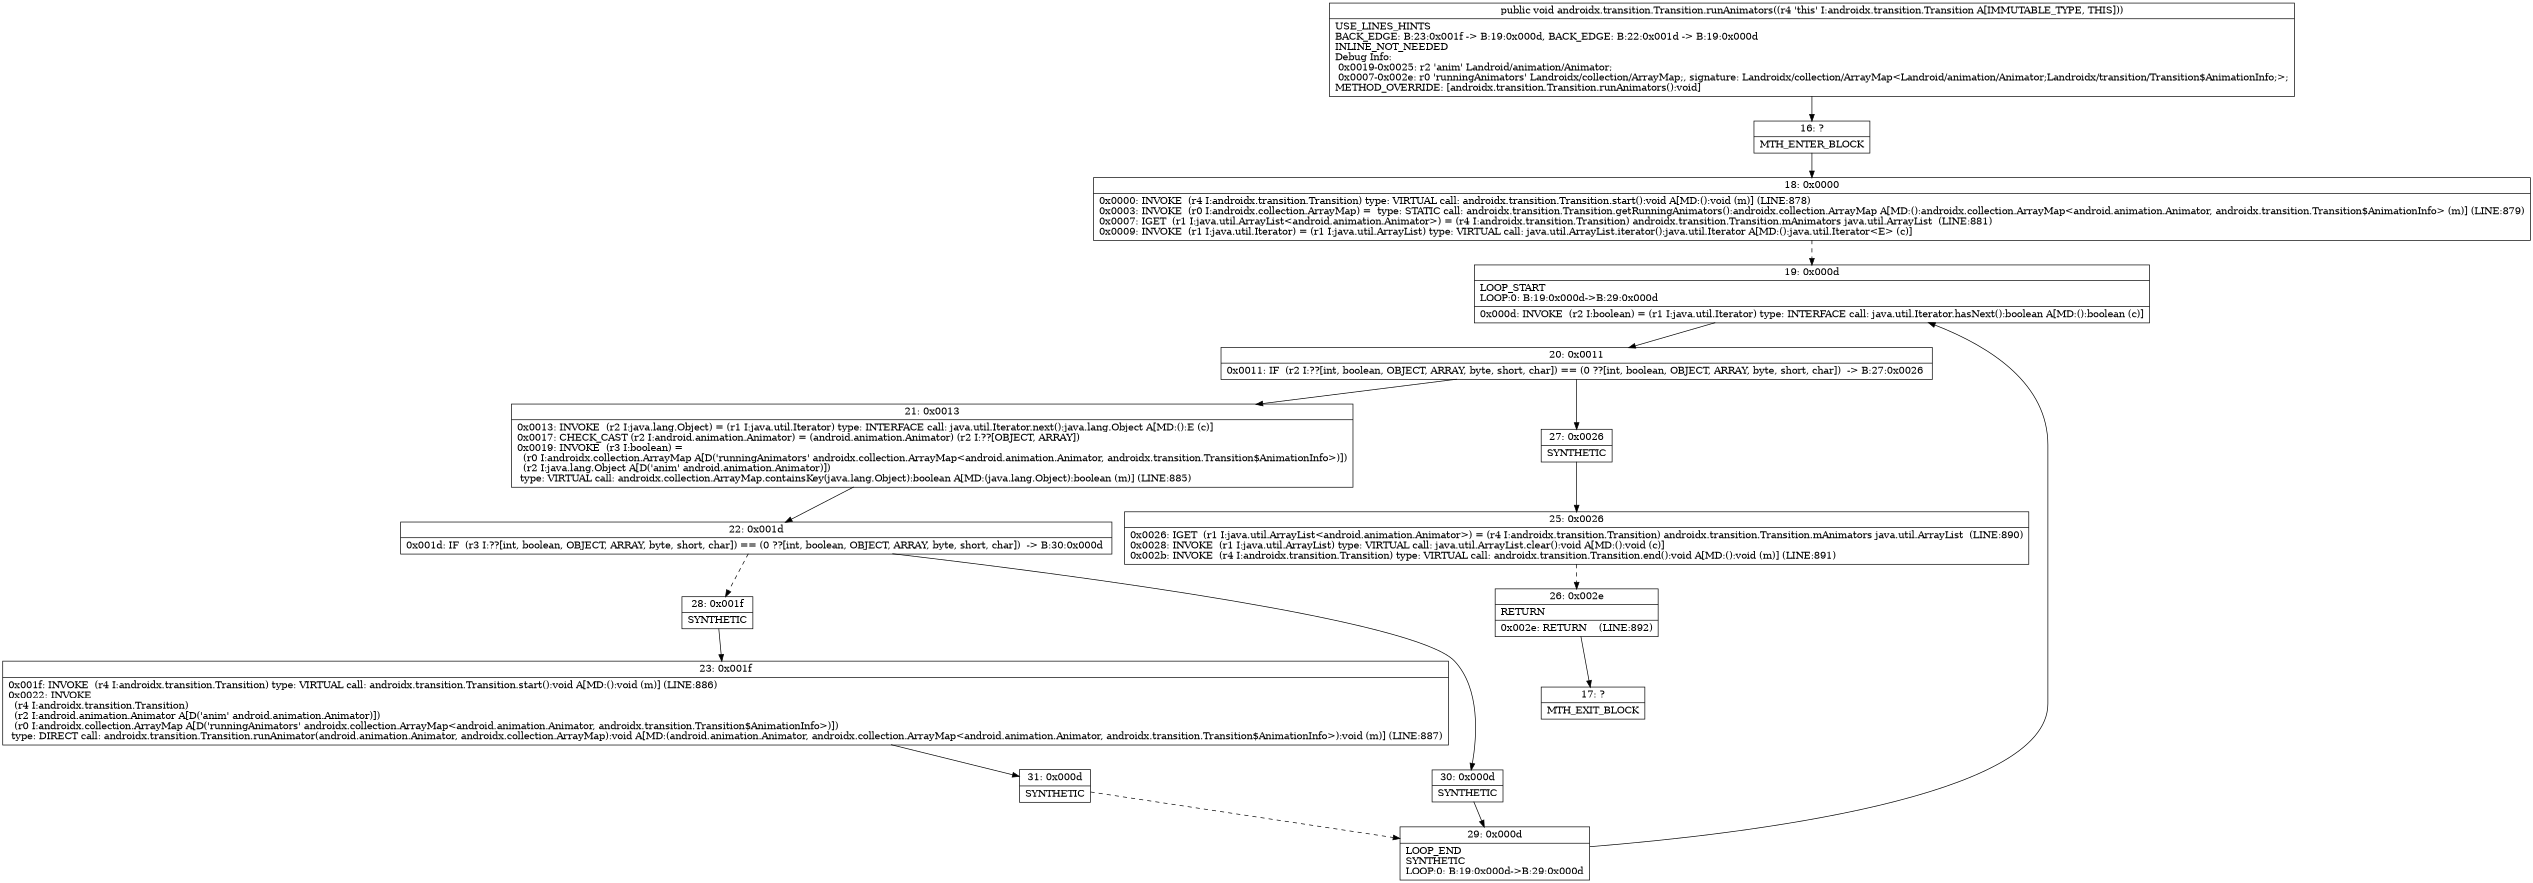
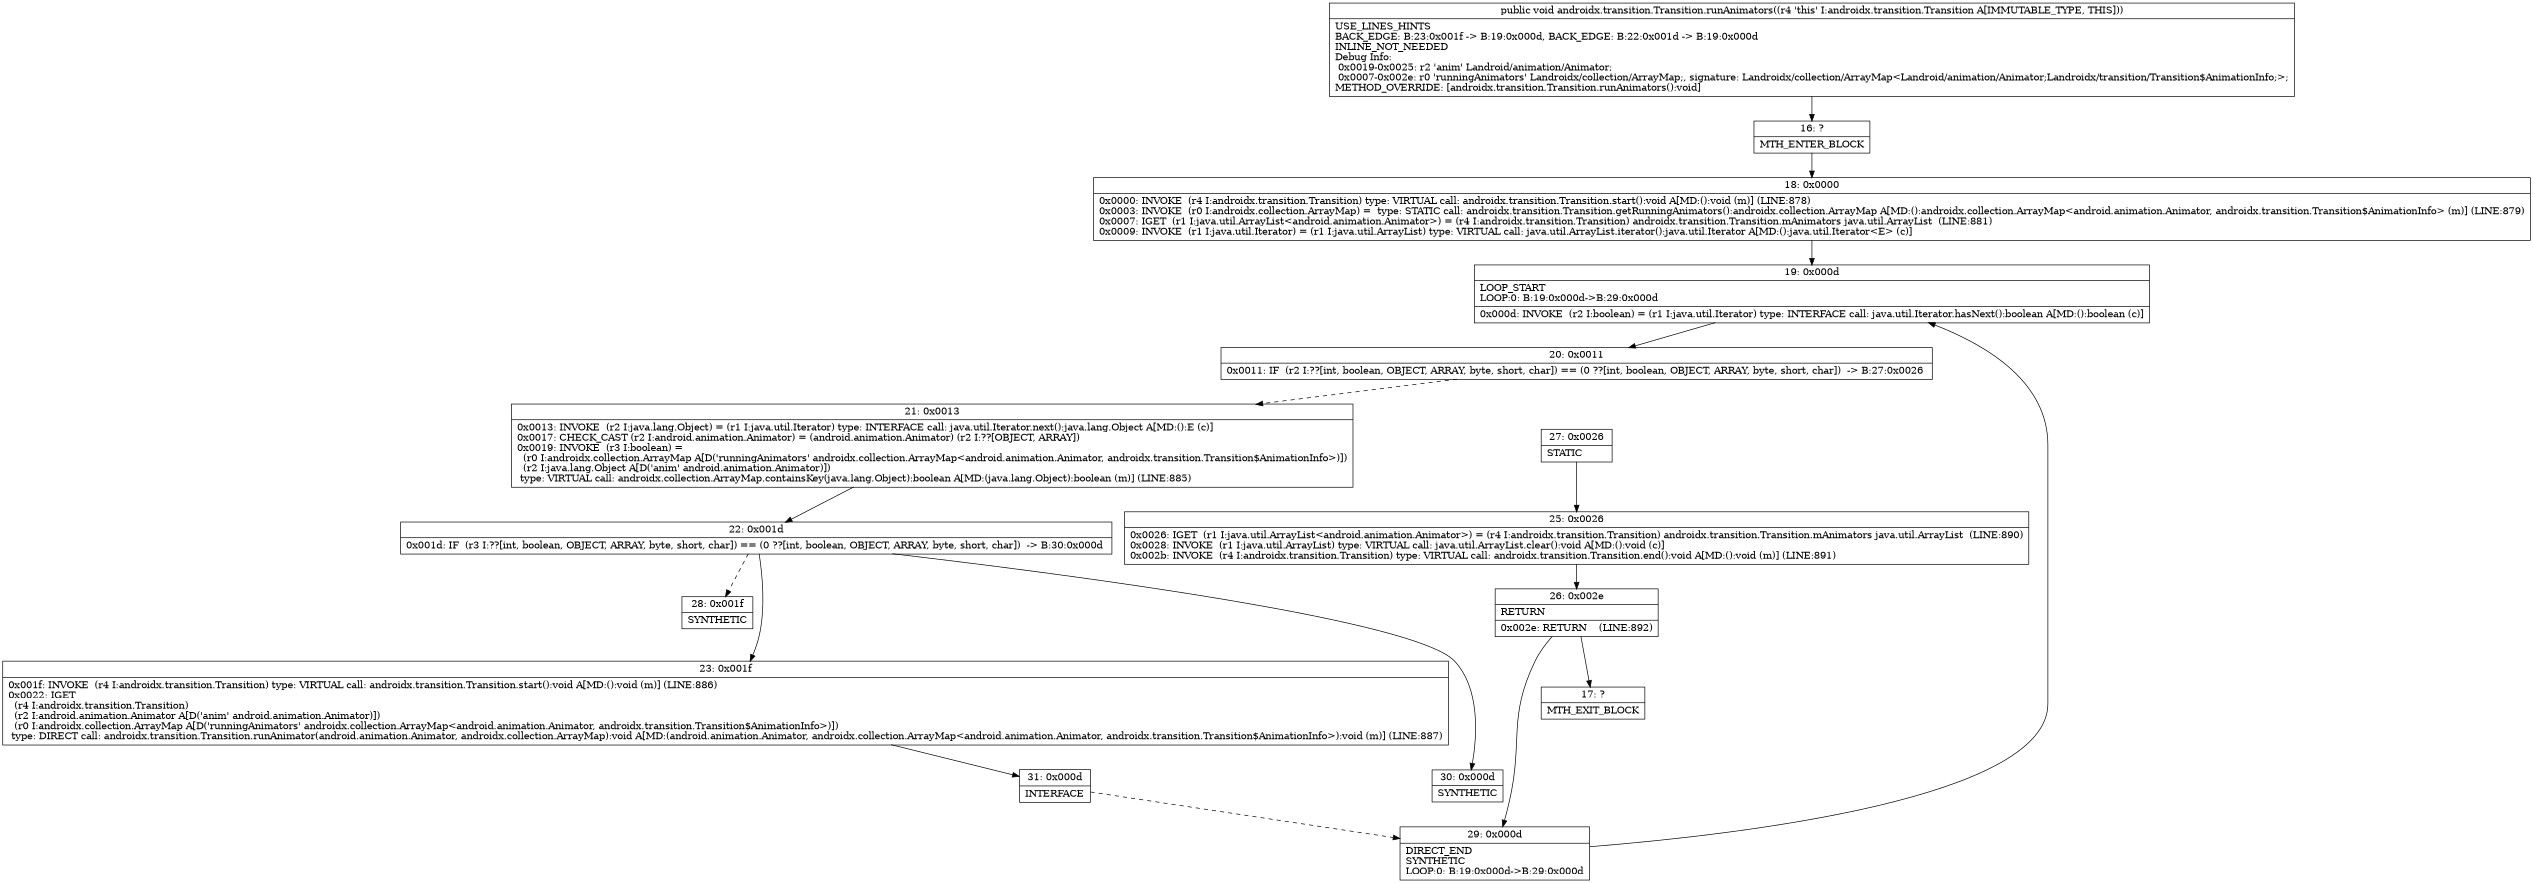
(1812, 249) -> (1812, 249)
(1360, 391) -> (1360, 391)
(1577, 401) -> none
(1577, 453) -> (1564, 453)
(1577, 573) -> (1577, 573)
(720, 641) -> (763, 605)
(53, 696) -> (45, 696)
(1055, 794) -> (1055, 794)
(1478, 811) -> (1518, 725)
(1433, 851) -> (1439, 851)
